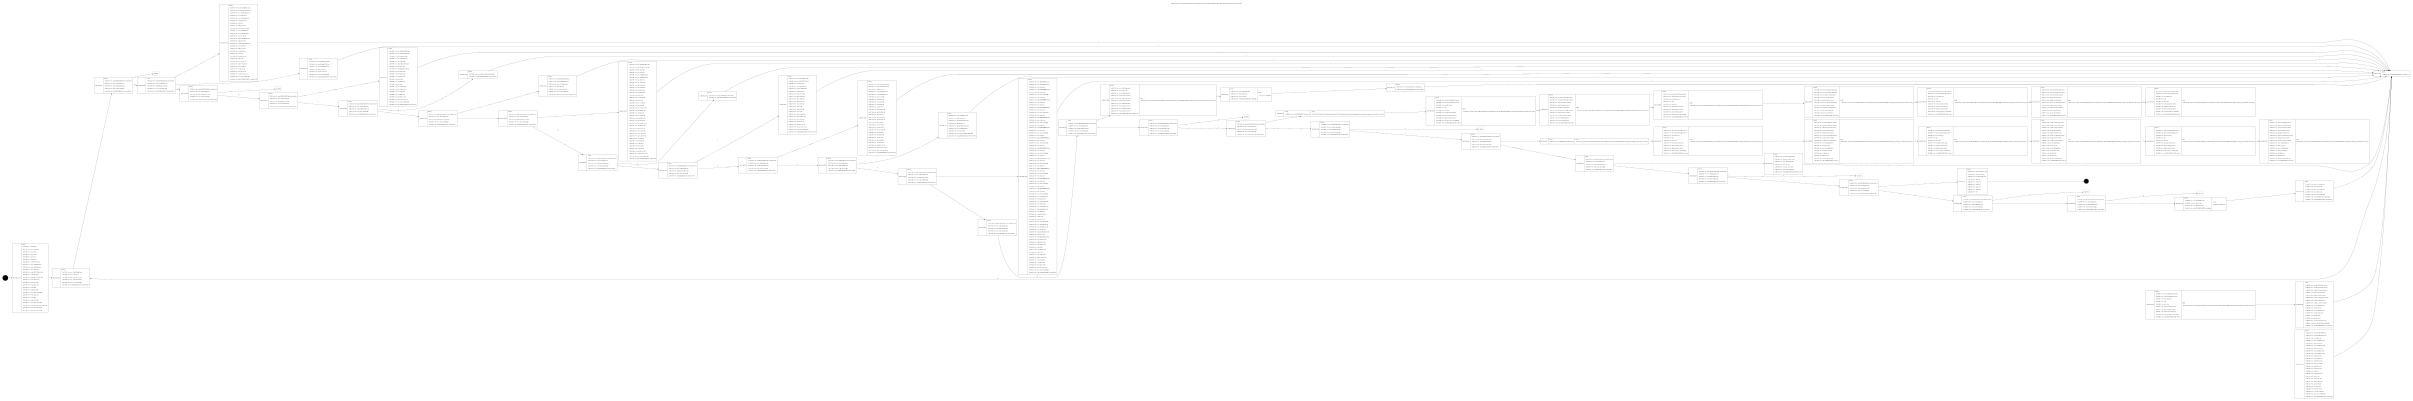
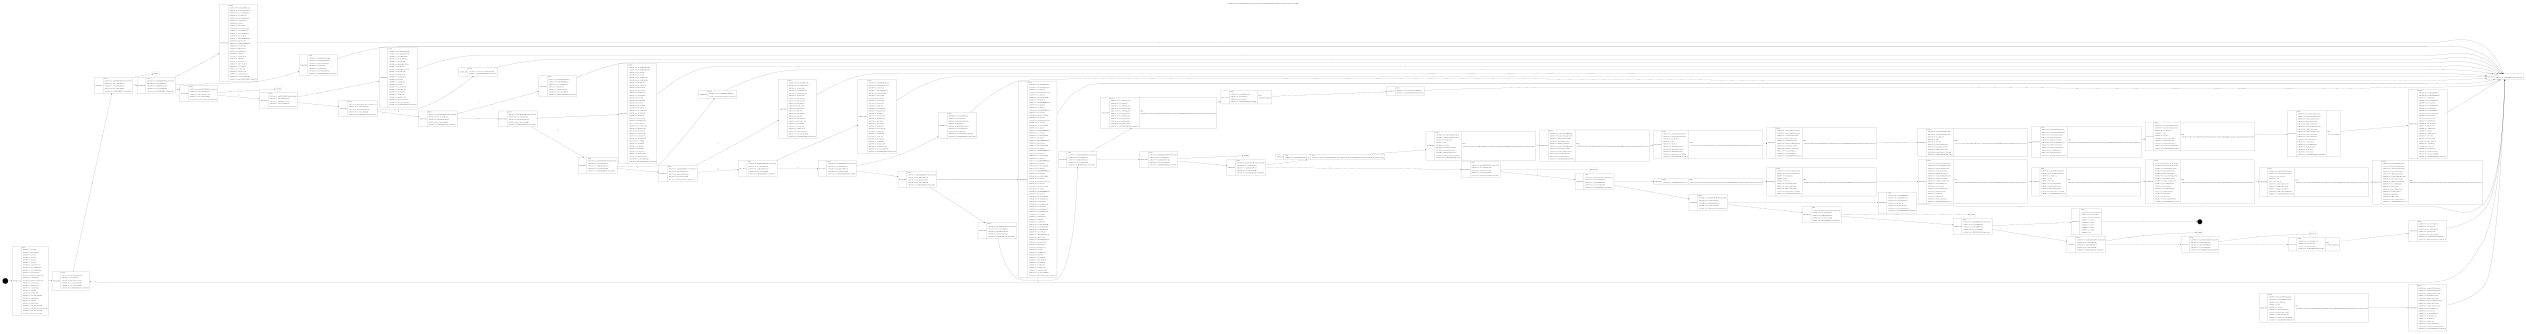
none -> (2314, 134)
